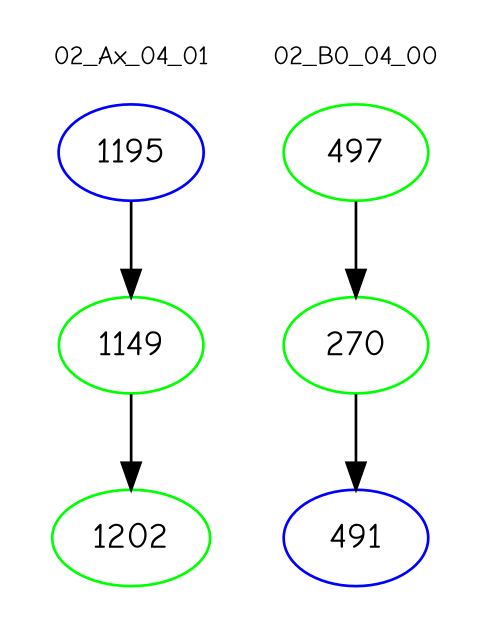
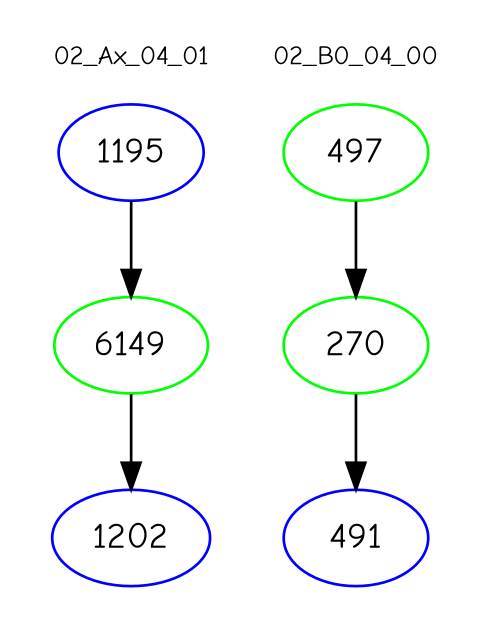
(131, 345) -> (131, 345)
(131, 538) -> (131, 538)
